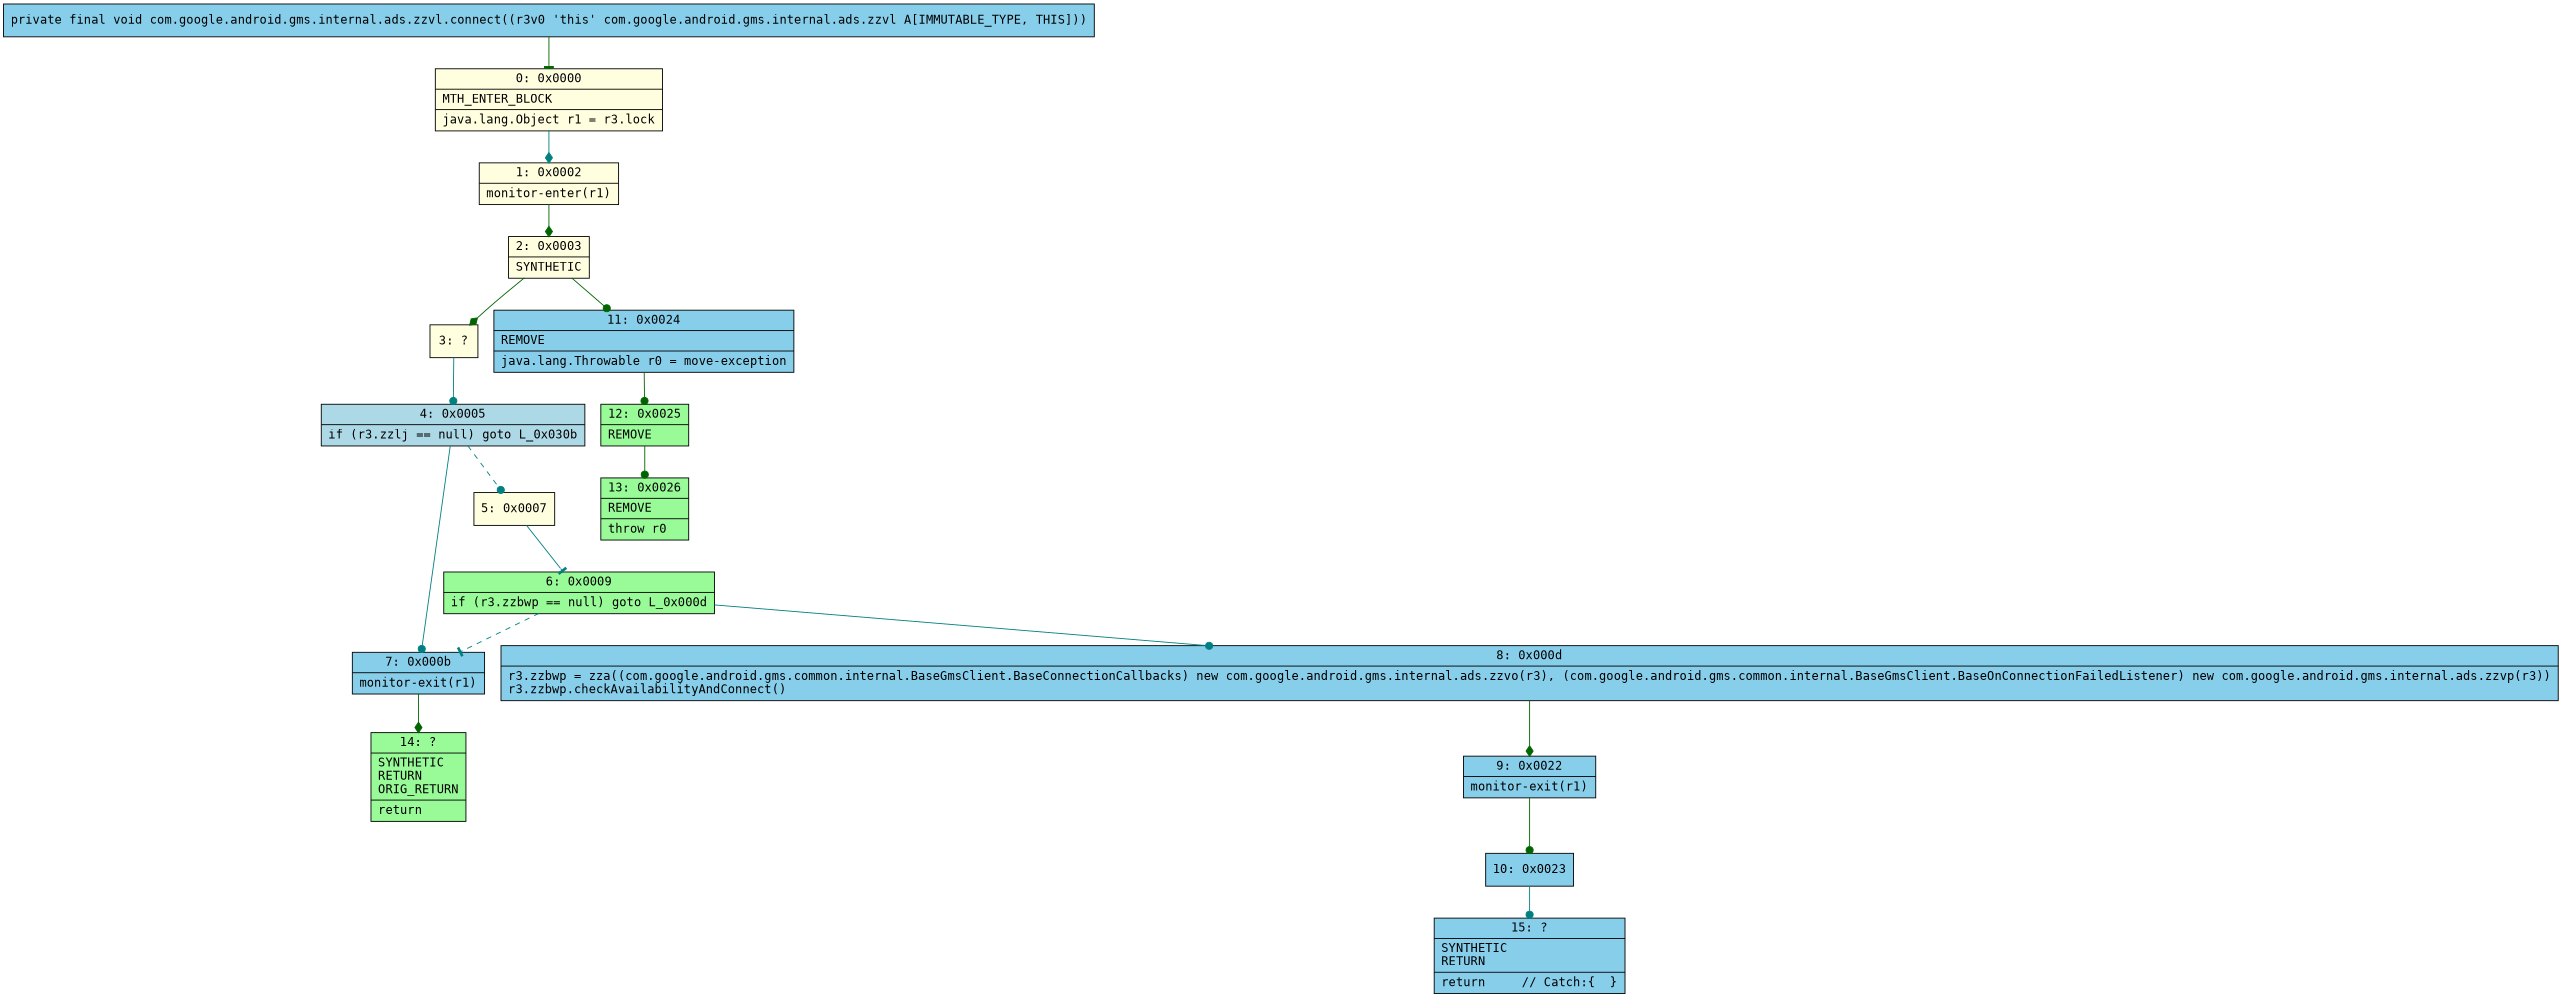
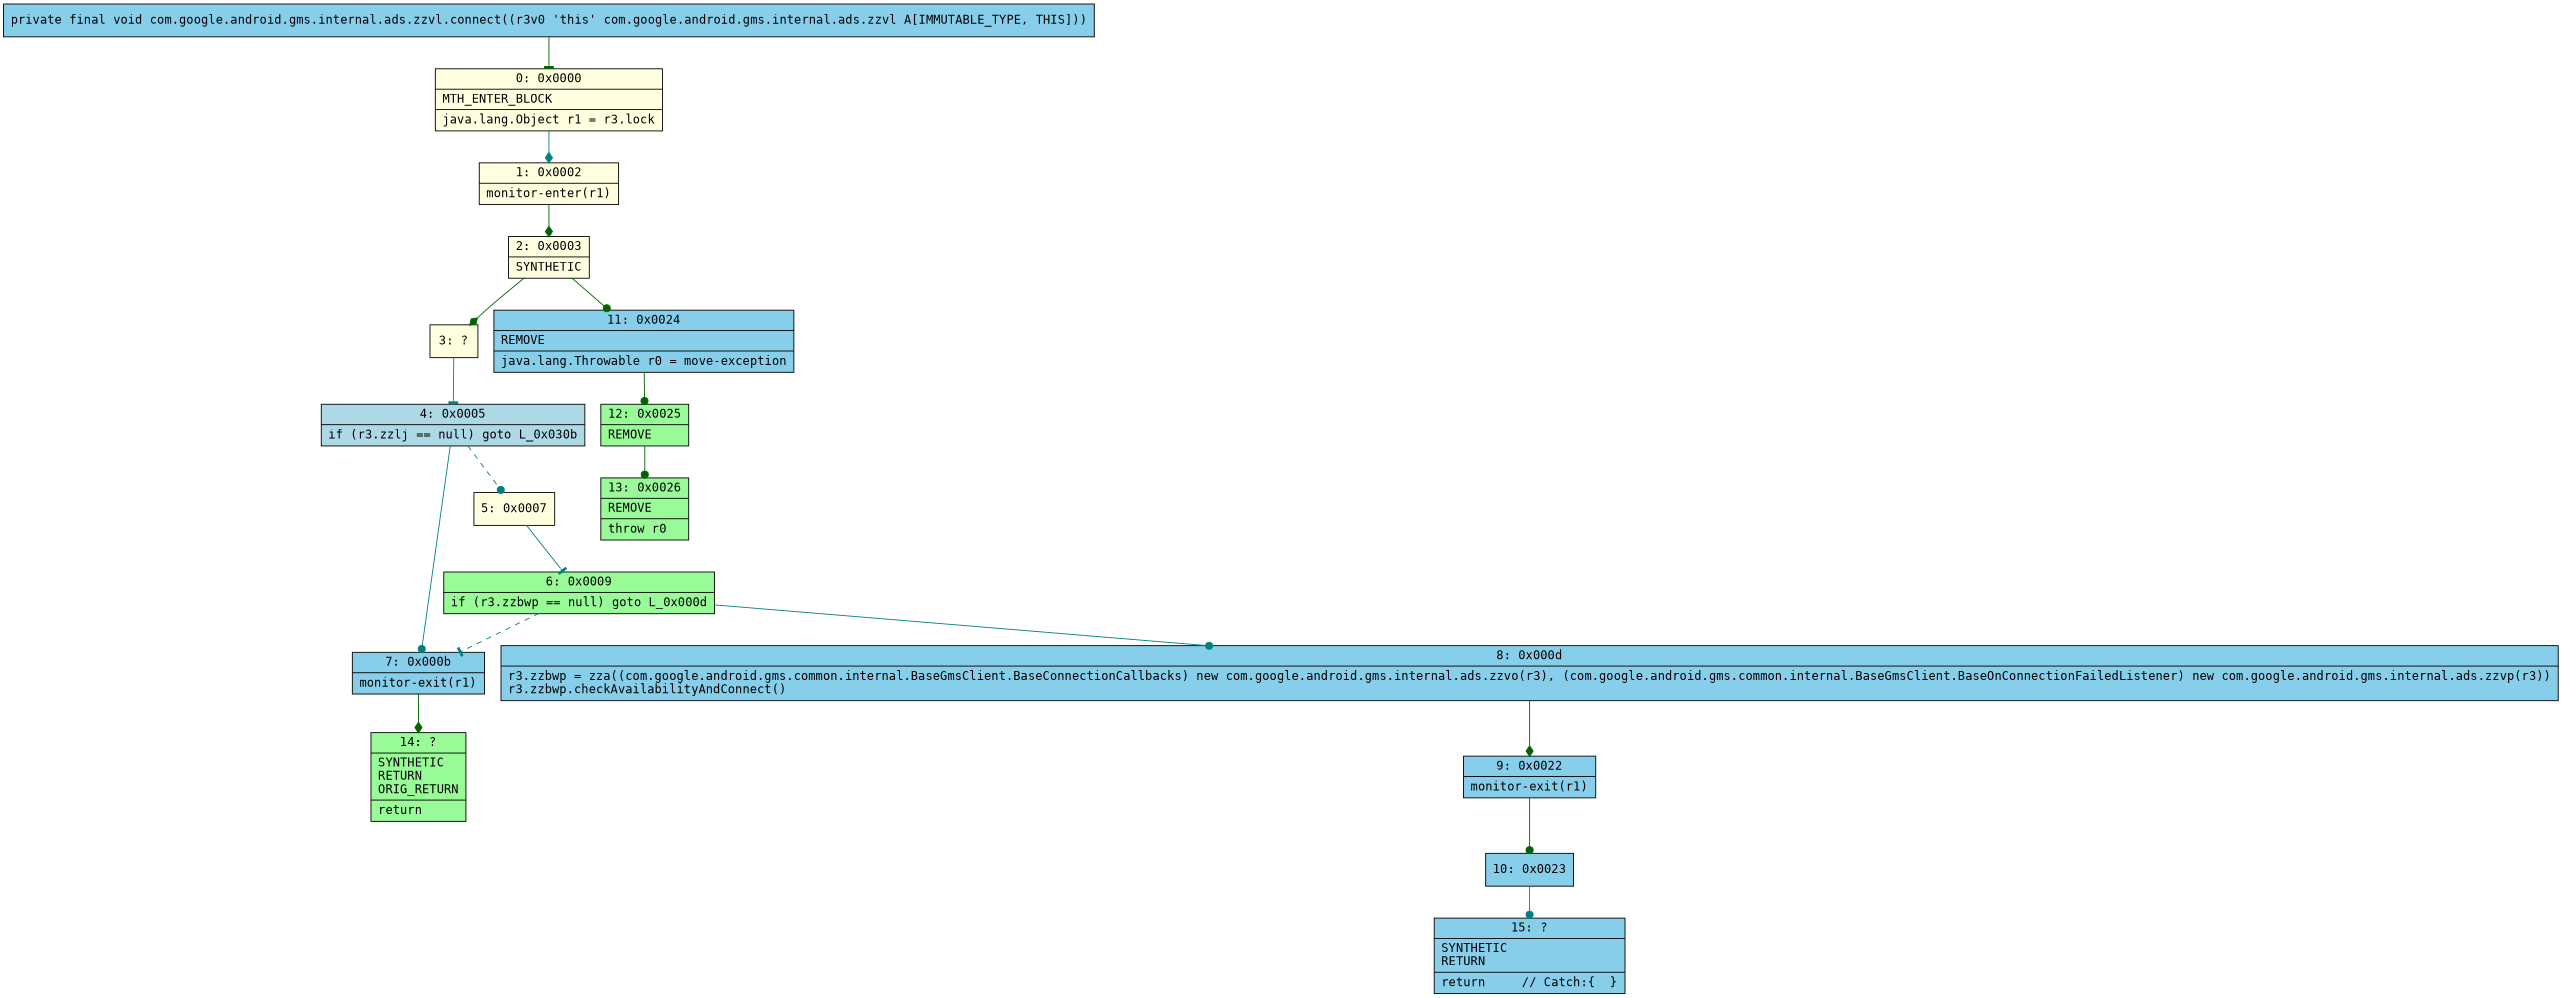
(454, 379) -> (454, 379)
